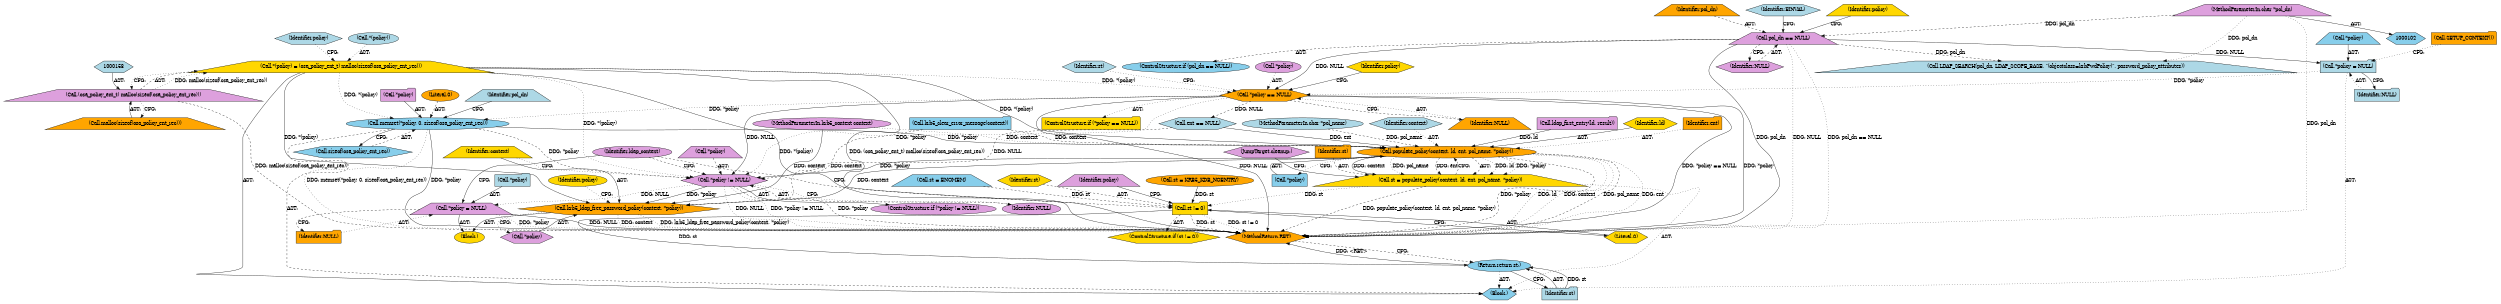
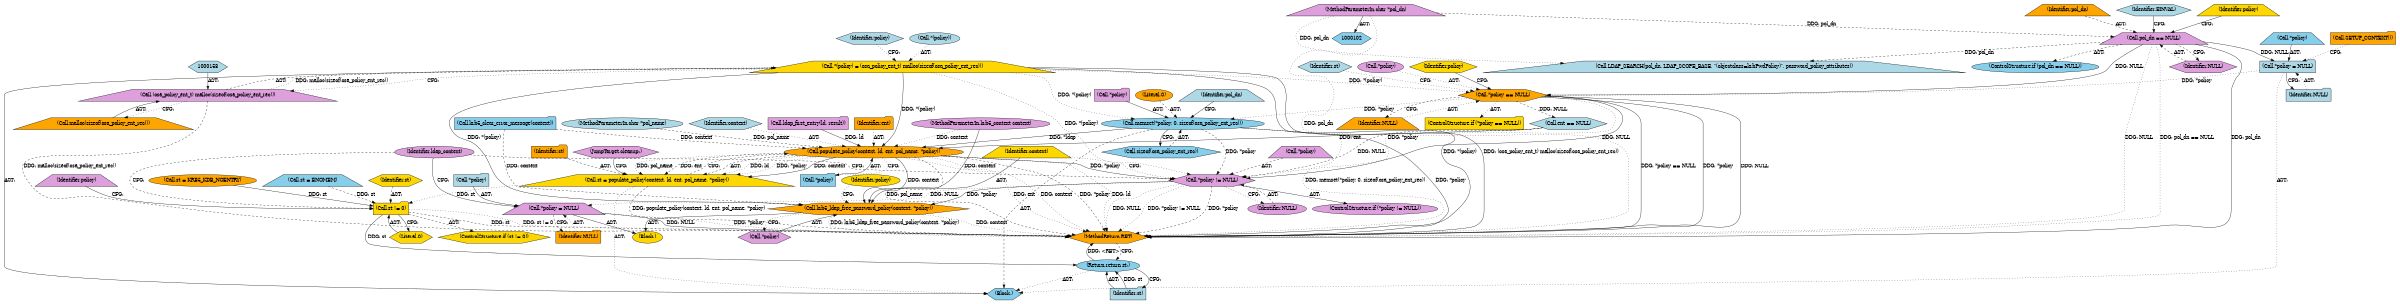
(1650, 124) -> none
(963, 138) -> (1063, 138)
